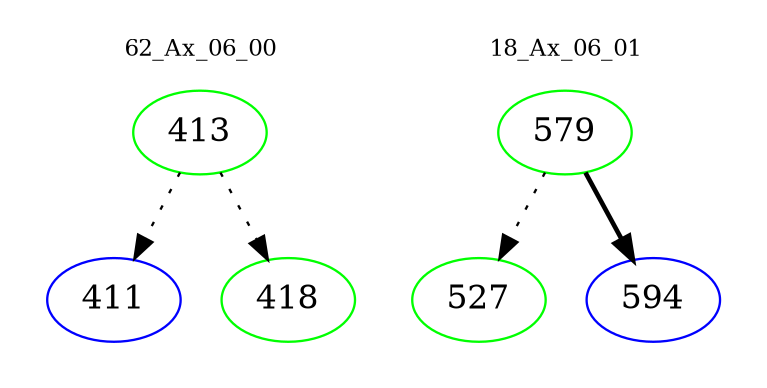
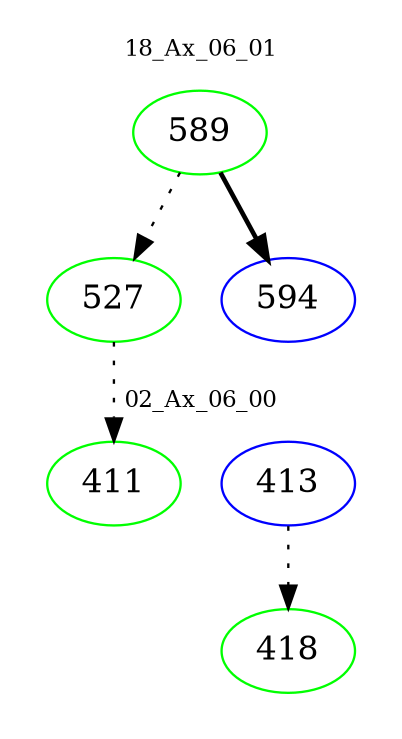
(201, 50) -> (201, 401)
(200, 133) -> (288, 484)
(565, 133) -> (200, 133)
(163, 205) -> (114, 393)
(114, 300) -> (114, 484)
